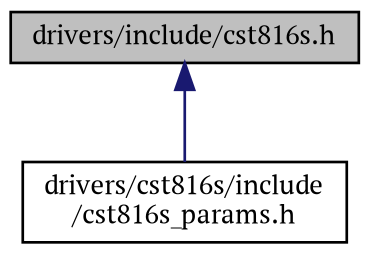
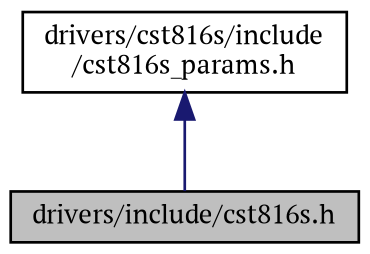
(185, 126) -> (185, 155)
